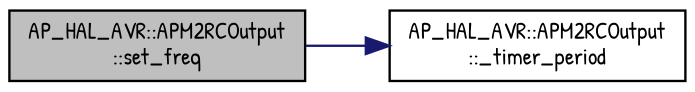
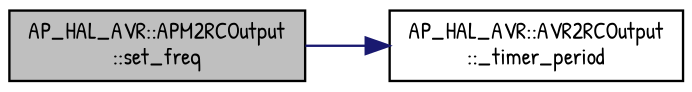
(538, 46) -> (536, 46)
